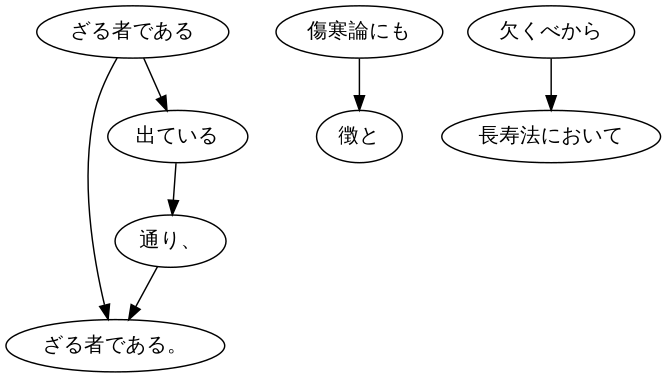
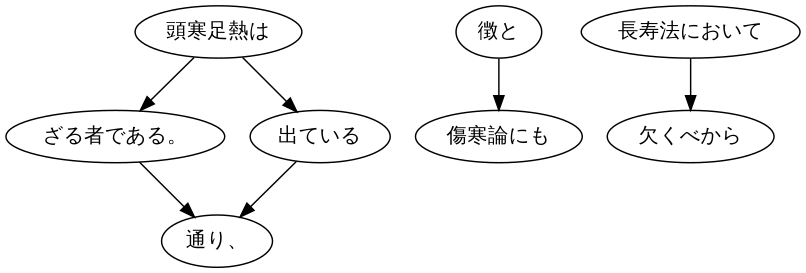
(133, 32) -> (218, 32)
(359, 77) -> (499, 77)
(551, 77) -> (691, 77)
(147, 287) -> (162, 184)
